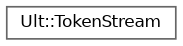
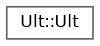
(91, 23) -> (50, 23)
